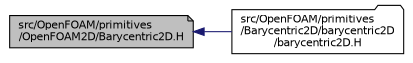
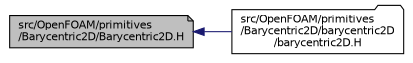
(101, 32) -> (101, 32)
